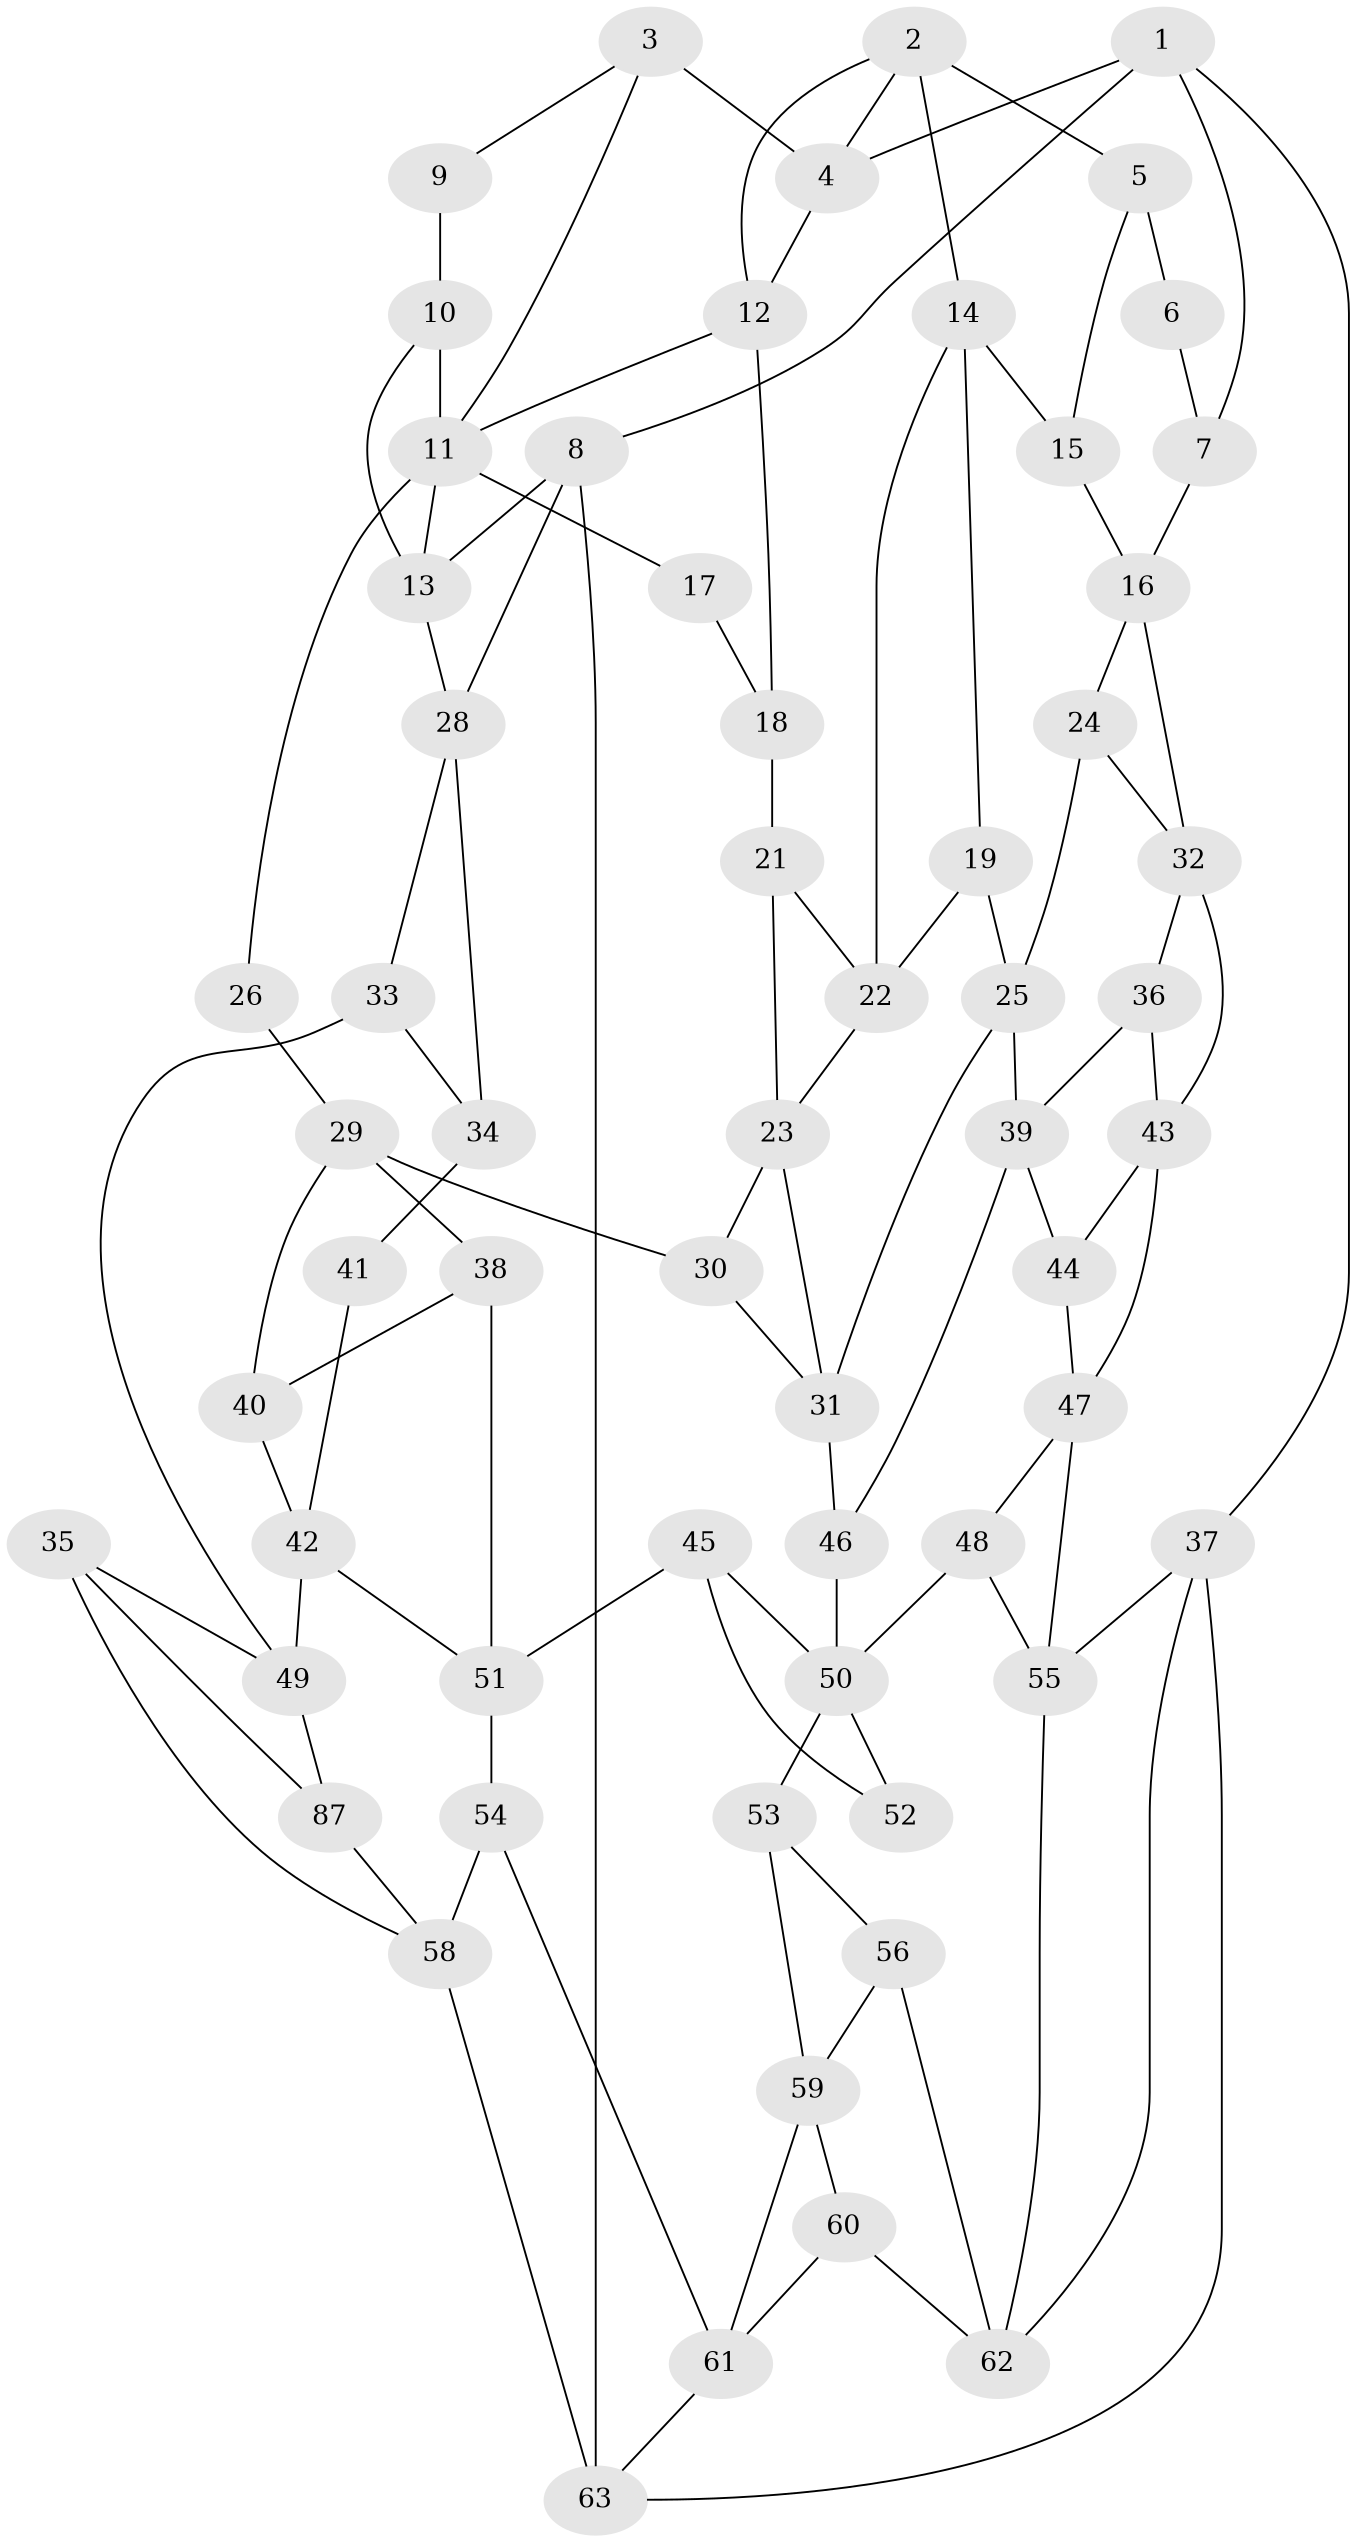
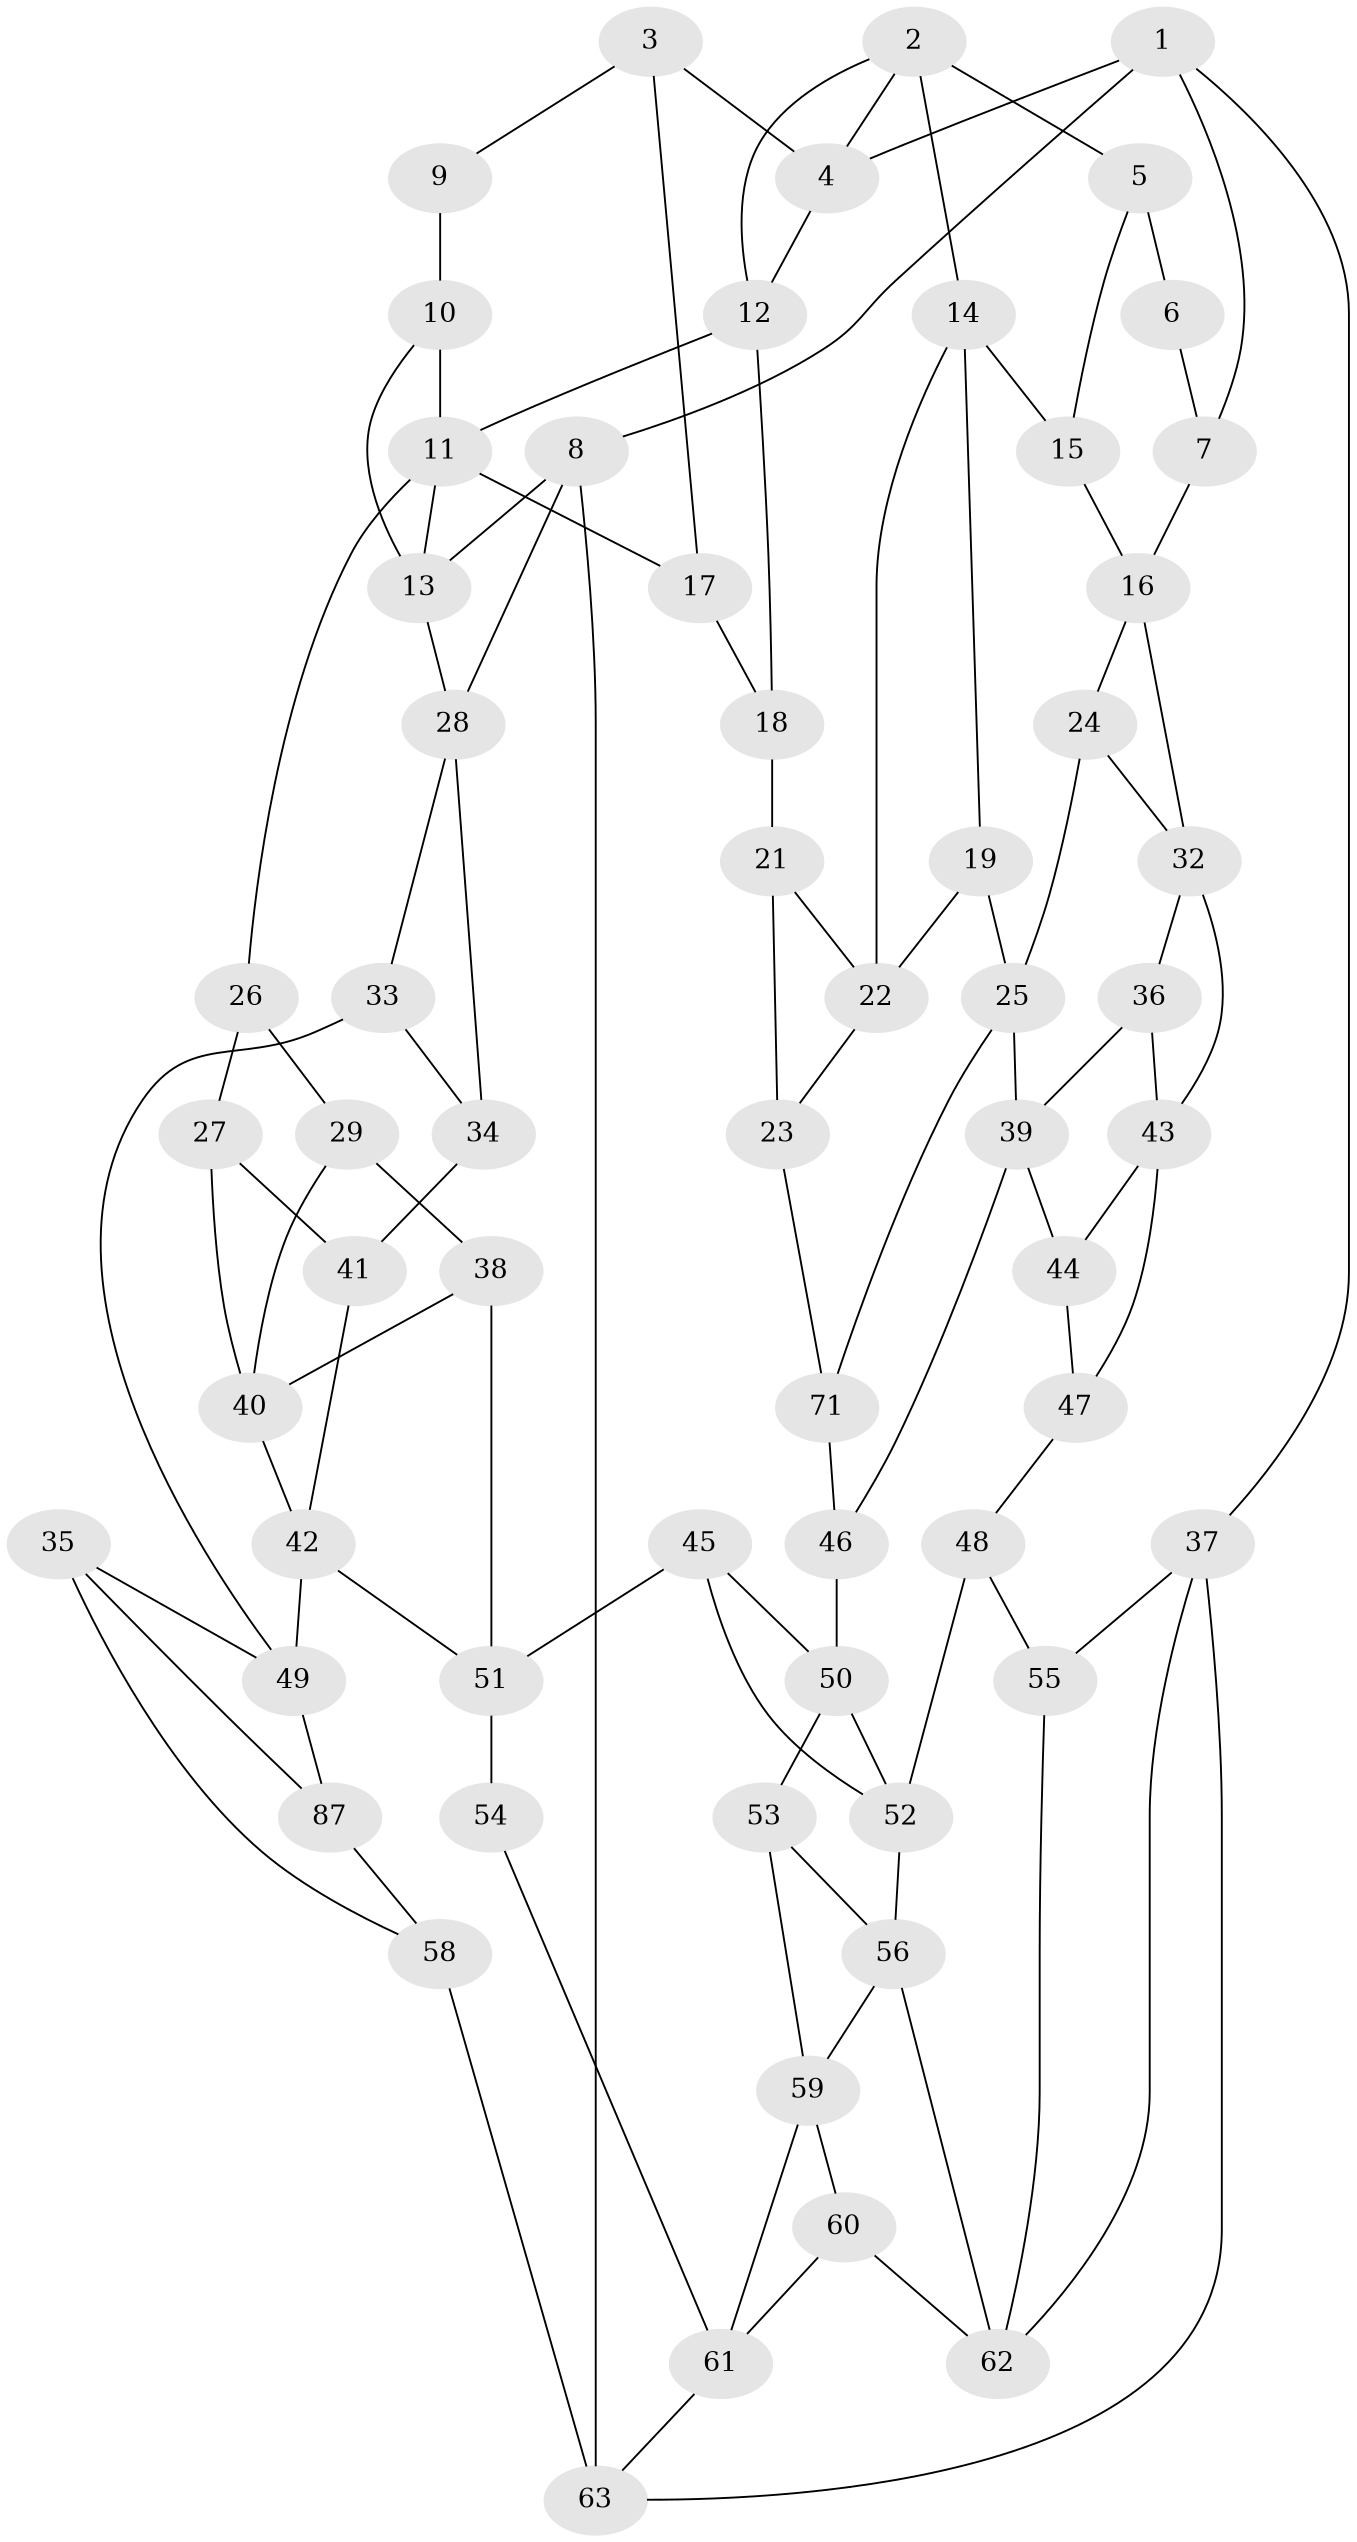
(559, 253) -> (675, 315)
none -> (211, 1135)
(711, 1271) -> none
(827, 1408) -> (827, 1408)
(1061, 1544) -> none
(905, 1612) -> (937, 1681)
(466, 1885) -> none
none -> (897, 1886)
